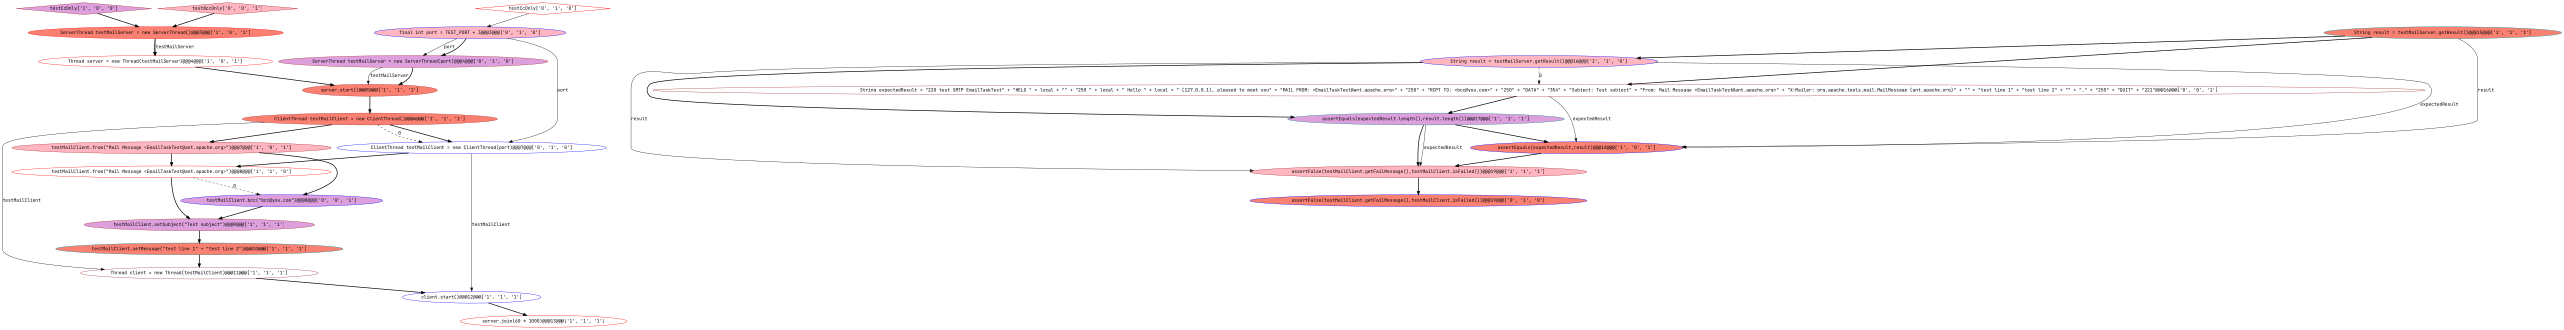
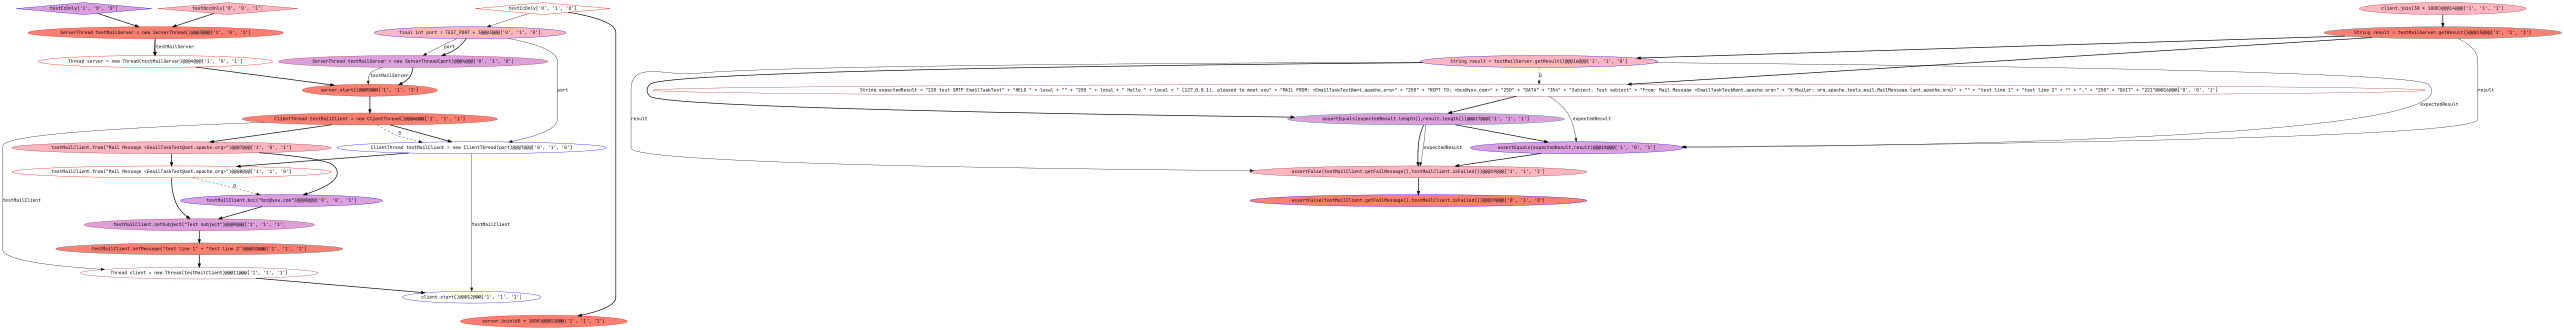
(84, 9) -> (84, 9)
none -> (2443, 9)
(1577, 148) -> (1577, 148)
(506, 309) -> (616, 158)
(544, 321) -> (544, 321)
